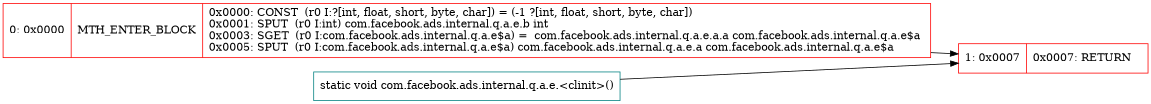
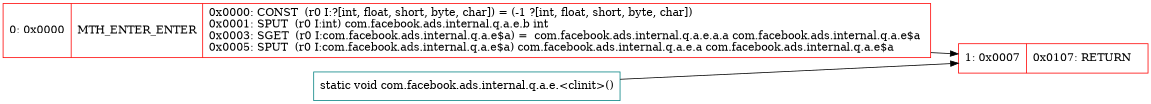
(137, 30) -> (137, 30)
(1087, 58) -> (1087, 58)
